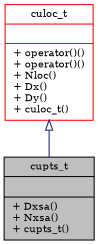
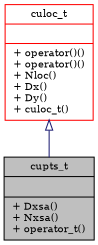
(41, 229) -> (49, 229)
